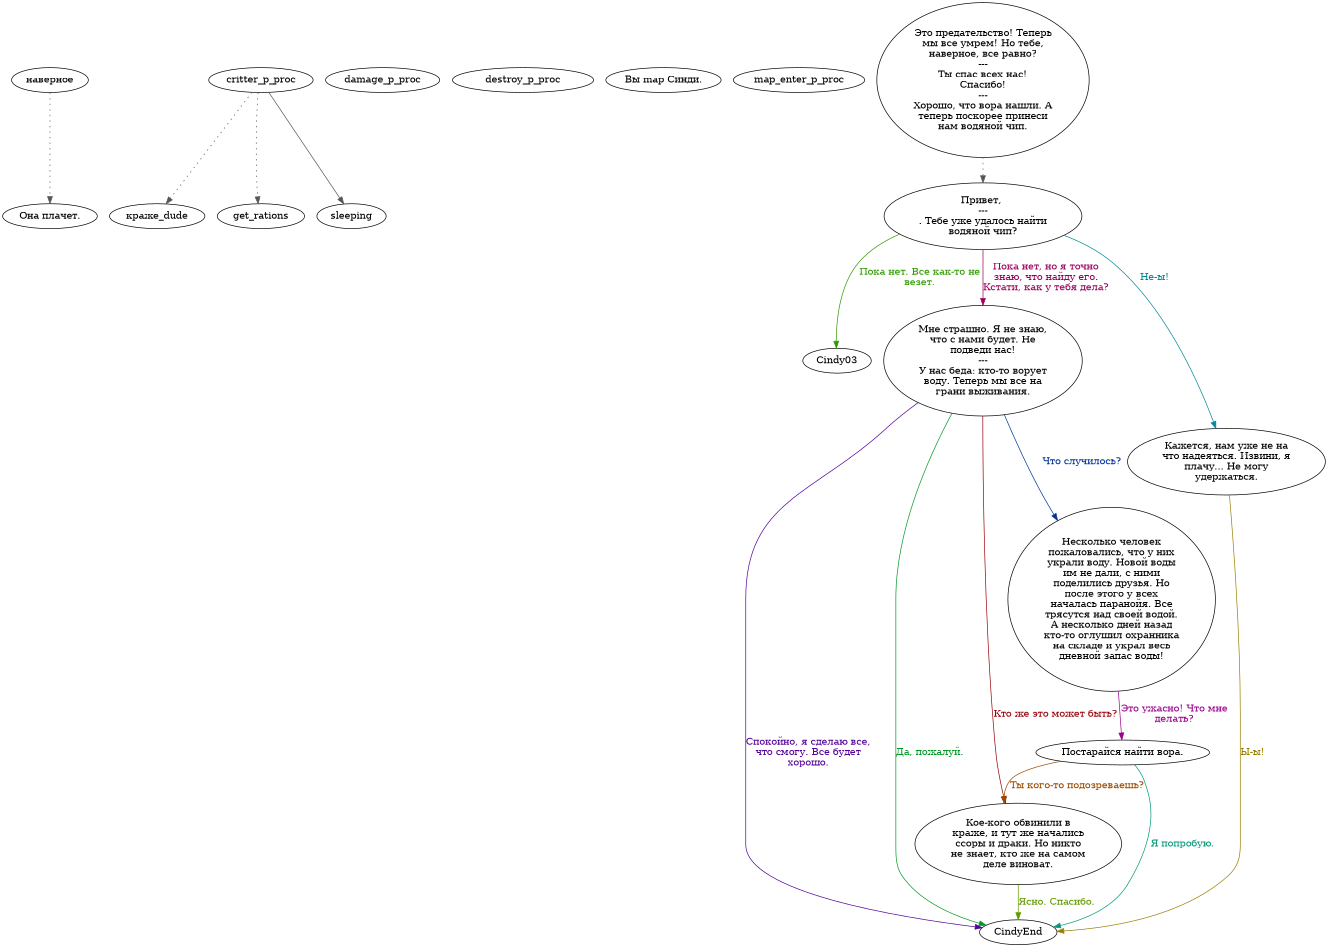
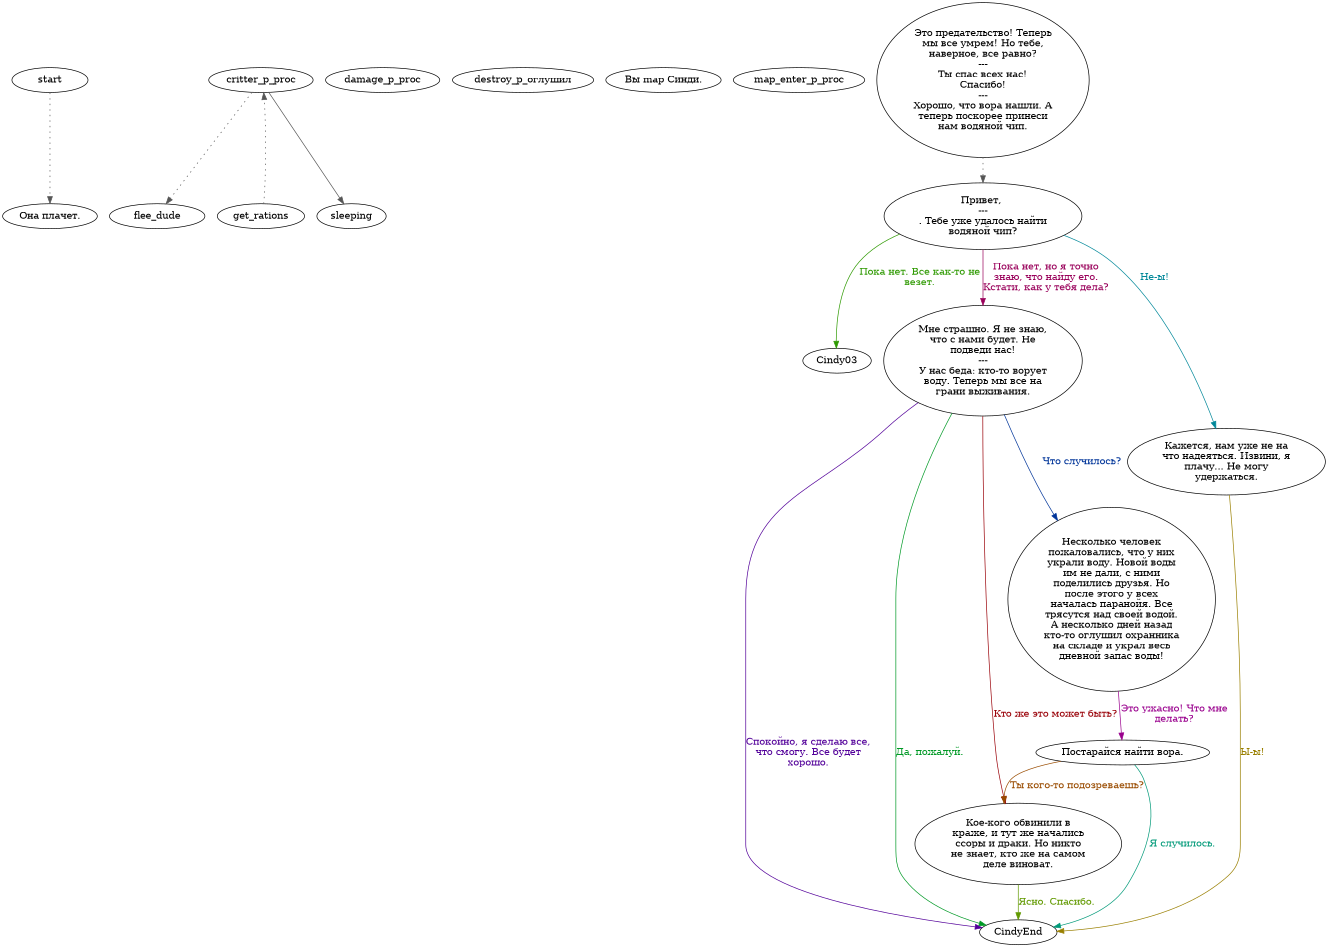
(50, 80) -> (50, 80)
(523, 80) -> (523, 80)
(256, 145) -> (266, 152)
(157, 216) -> (157, 216)
(1183, 844) -> (1183, 844)
